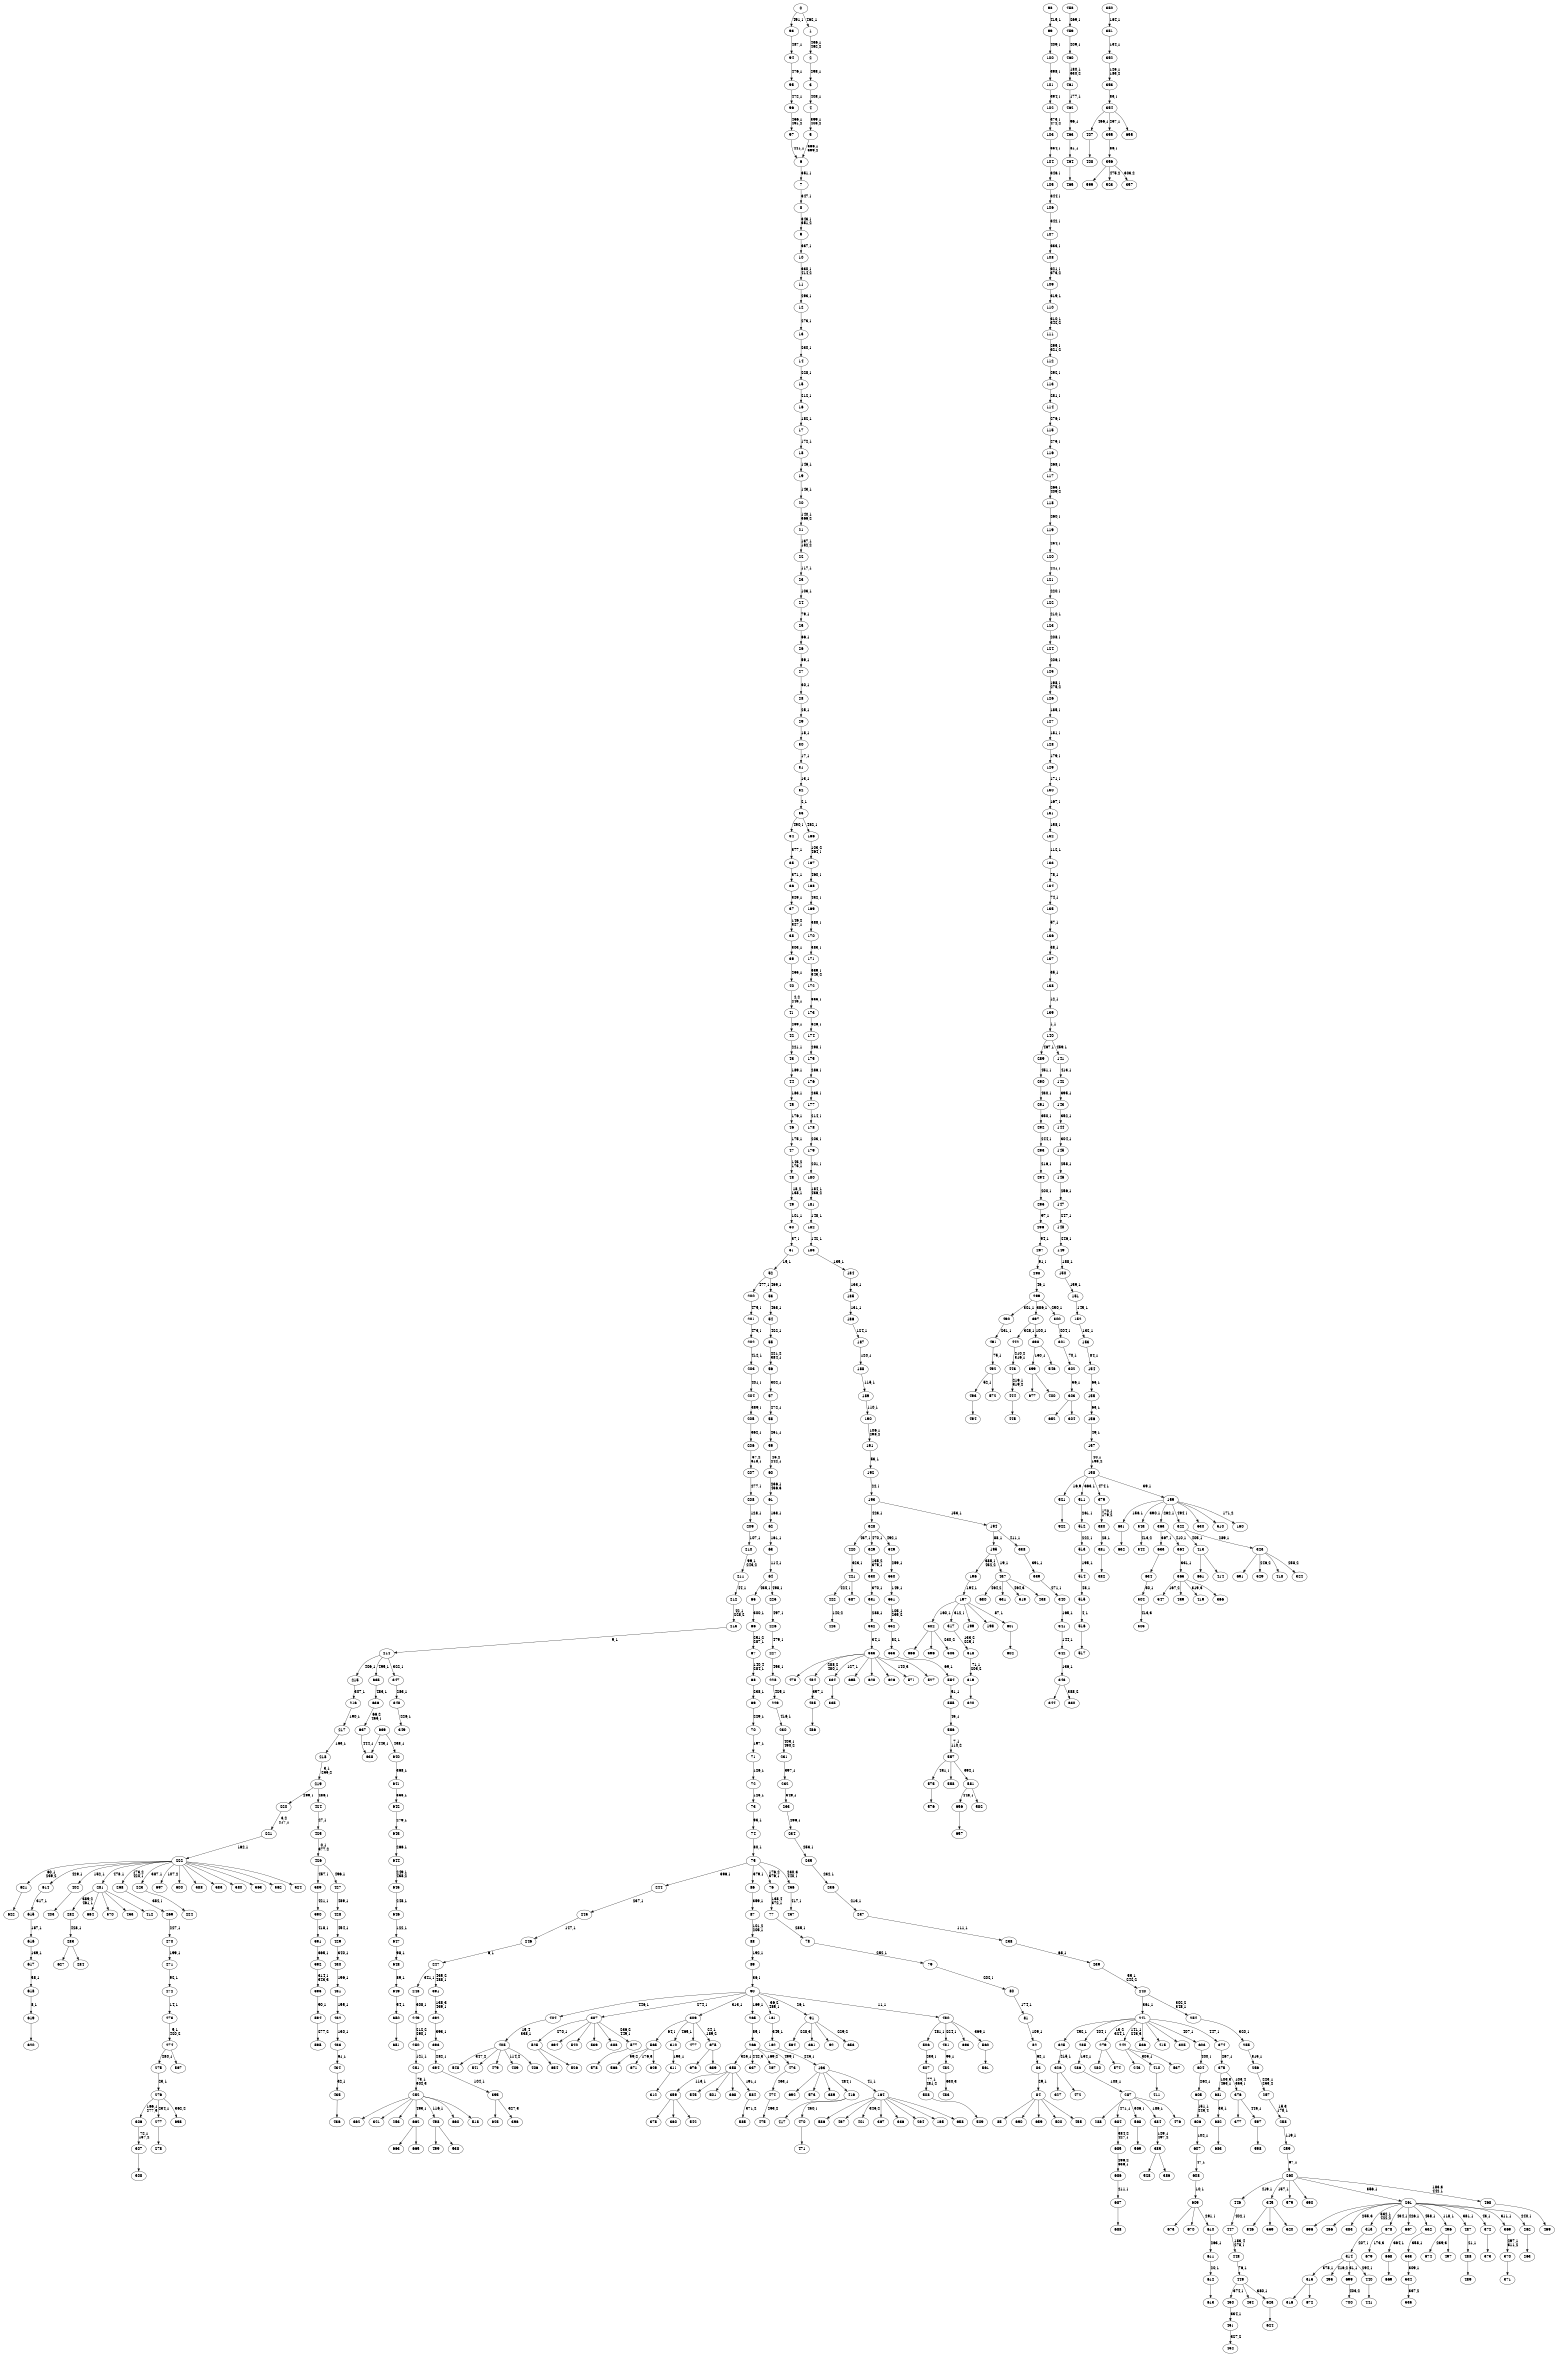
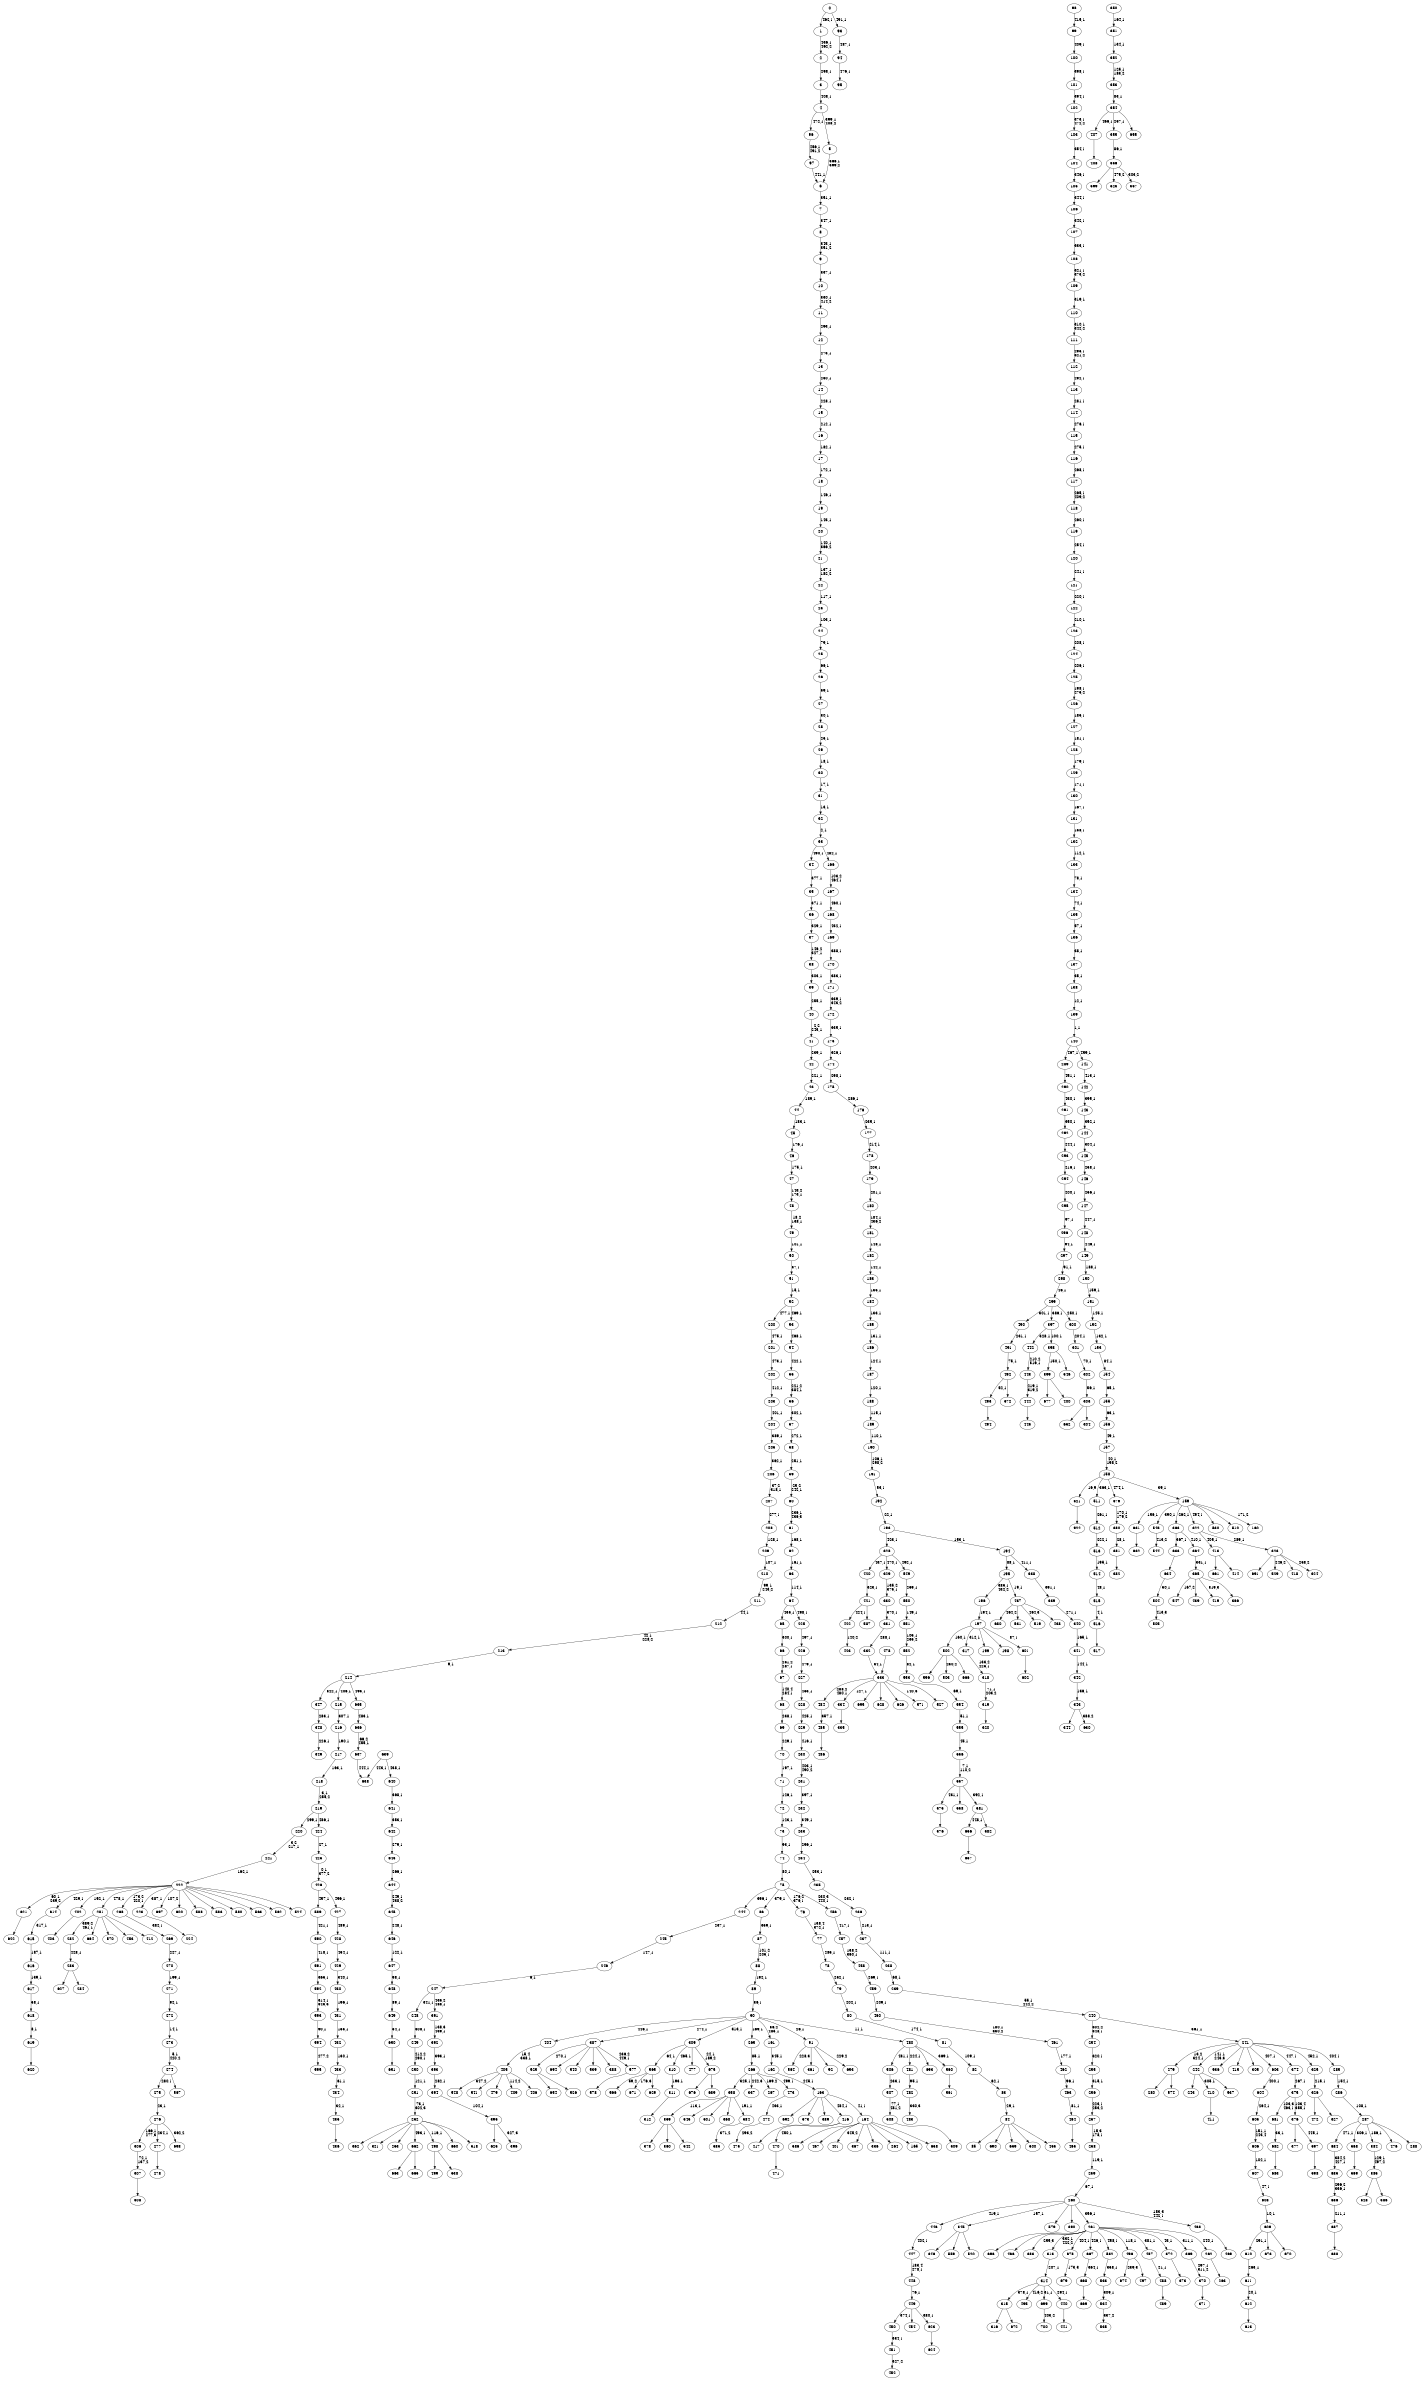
(792, 95) -> (812, 119)
(830, 1659) -> (884, 1663)
none -> (845, 1955)
(1402, 2216) -> (1084, 2241)
